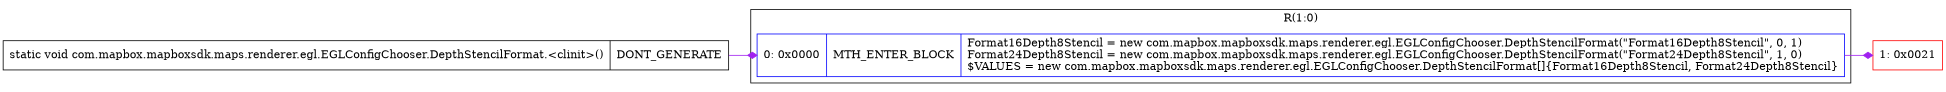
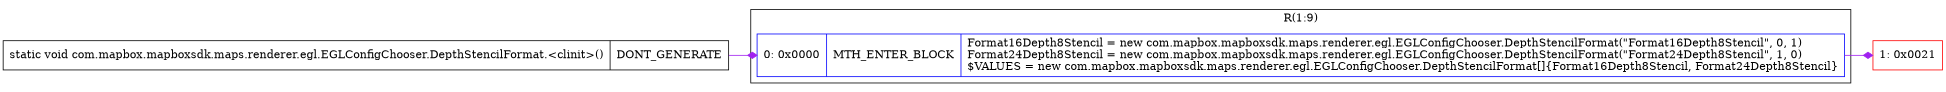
(1301, 19) -> (1301, 19)
